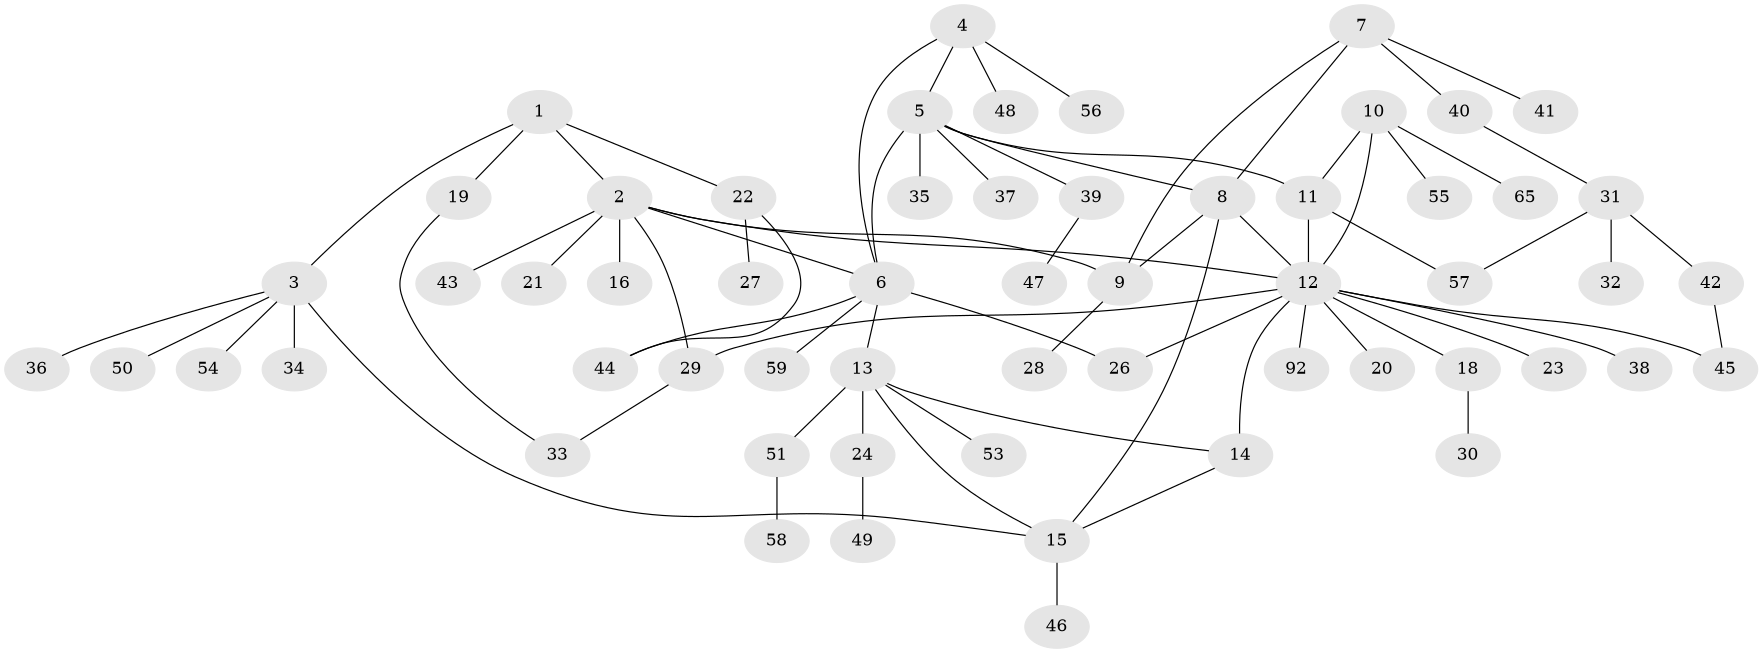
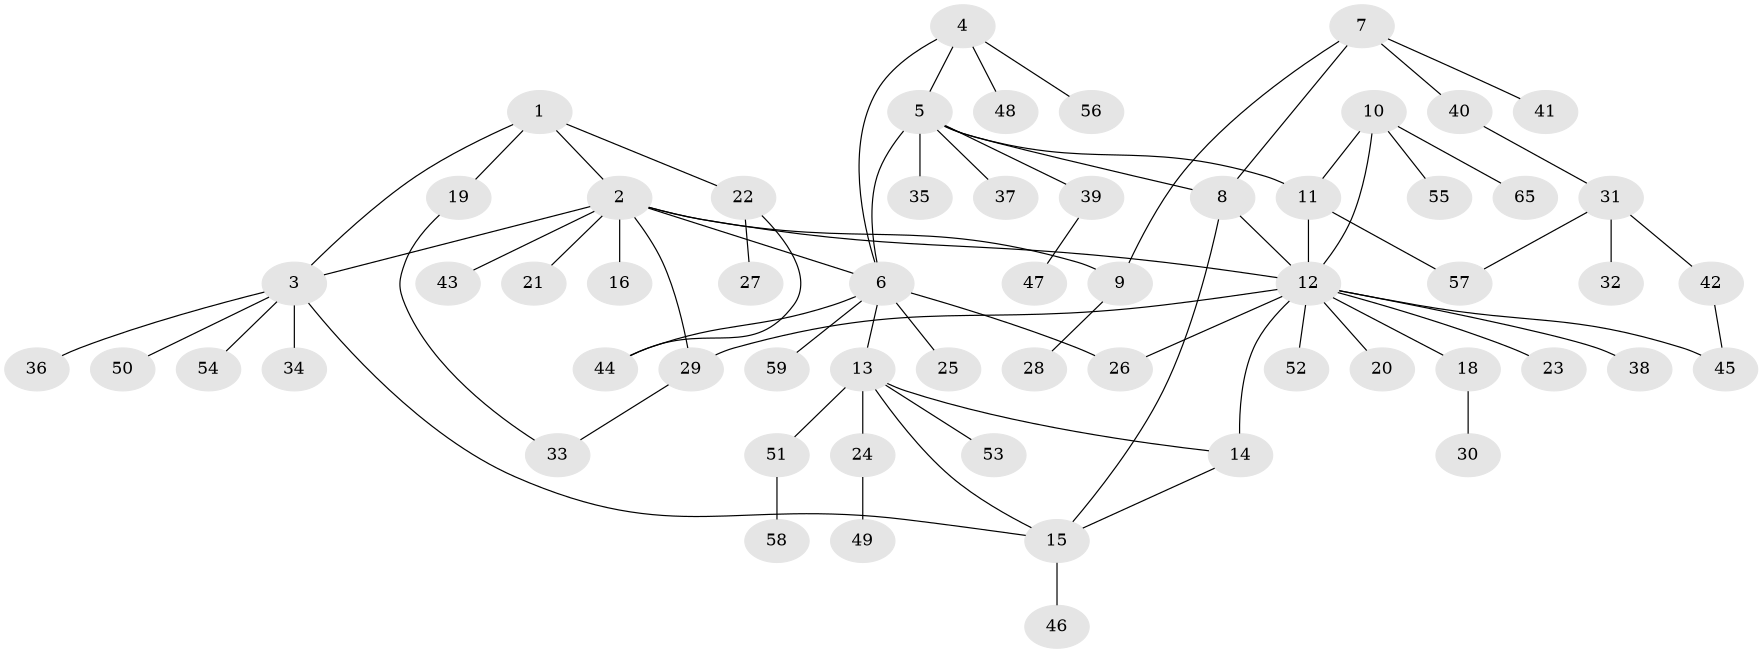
none -> (457, 241)
(1171, 241) -> none
none -> (949, 369)
(1297, 369) -> (1297, 369)
